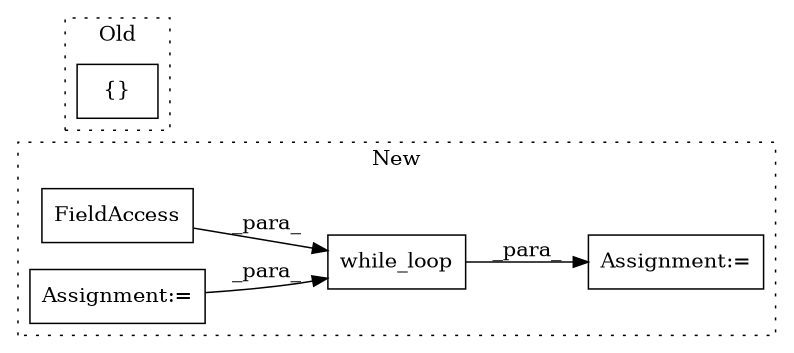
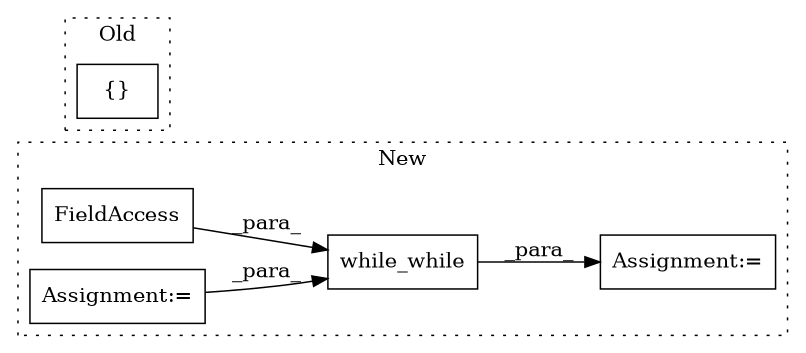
(397, 262) -> (403, 262)
